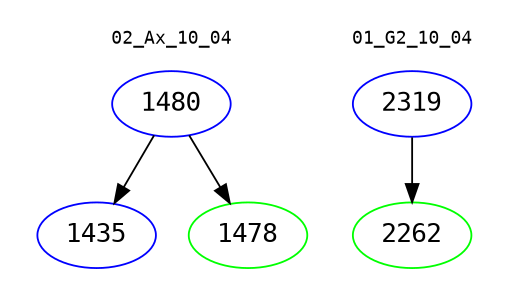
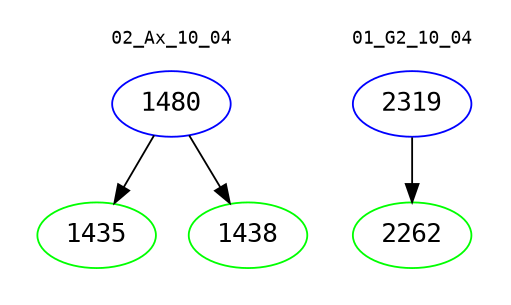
(97, 235) -> (97, 235)
(248, 235) -> (248, 235)
